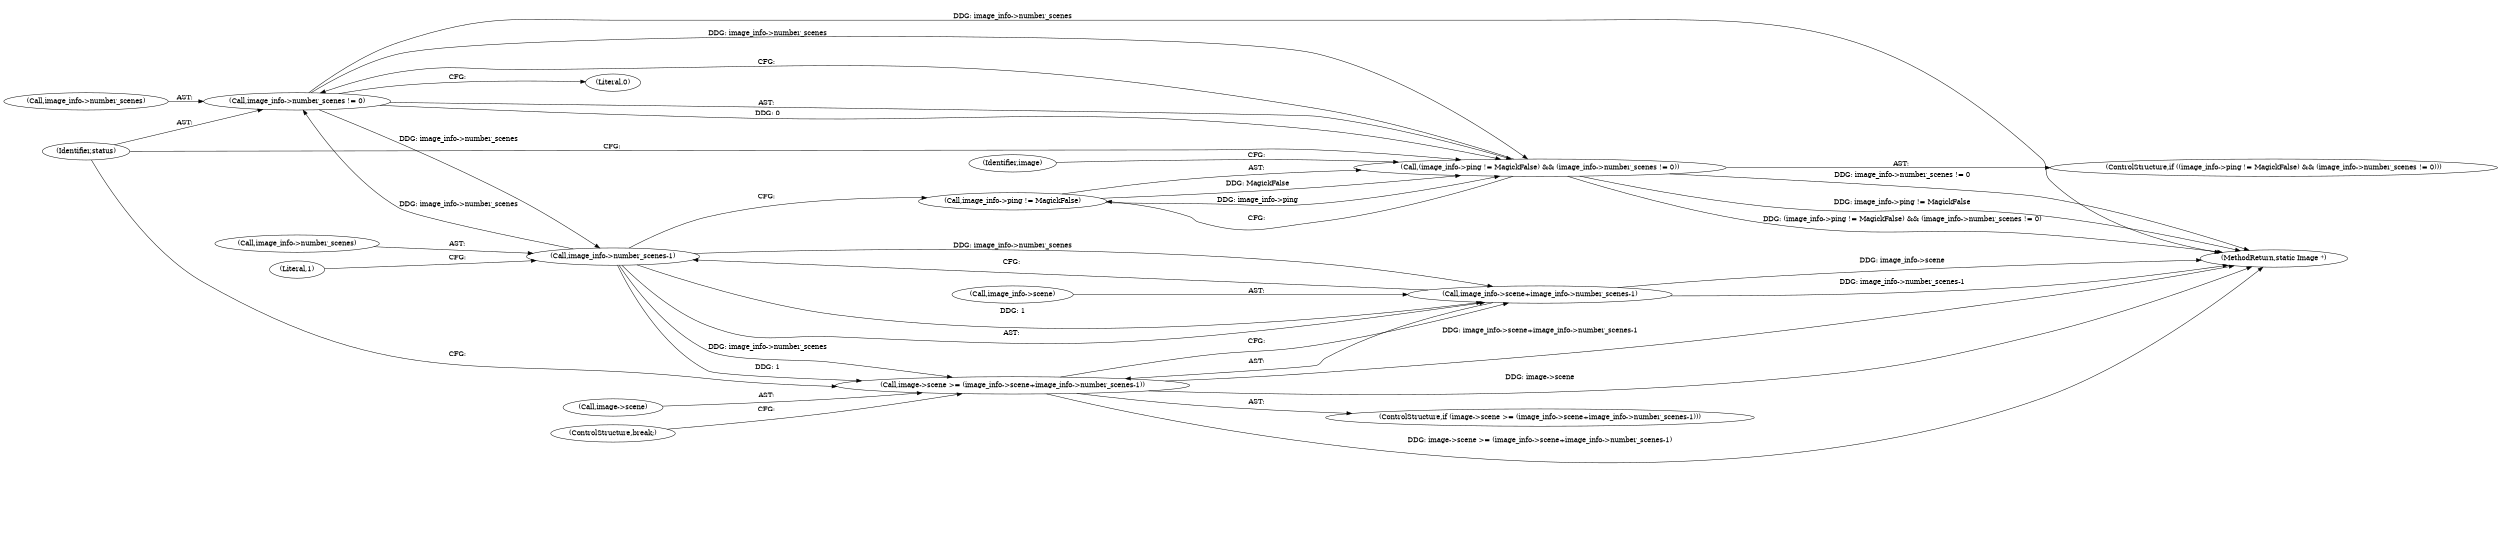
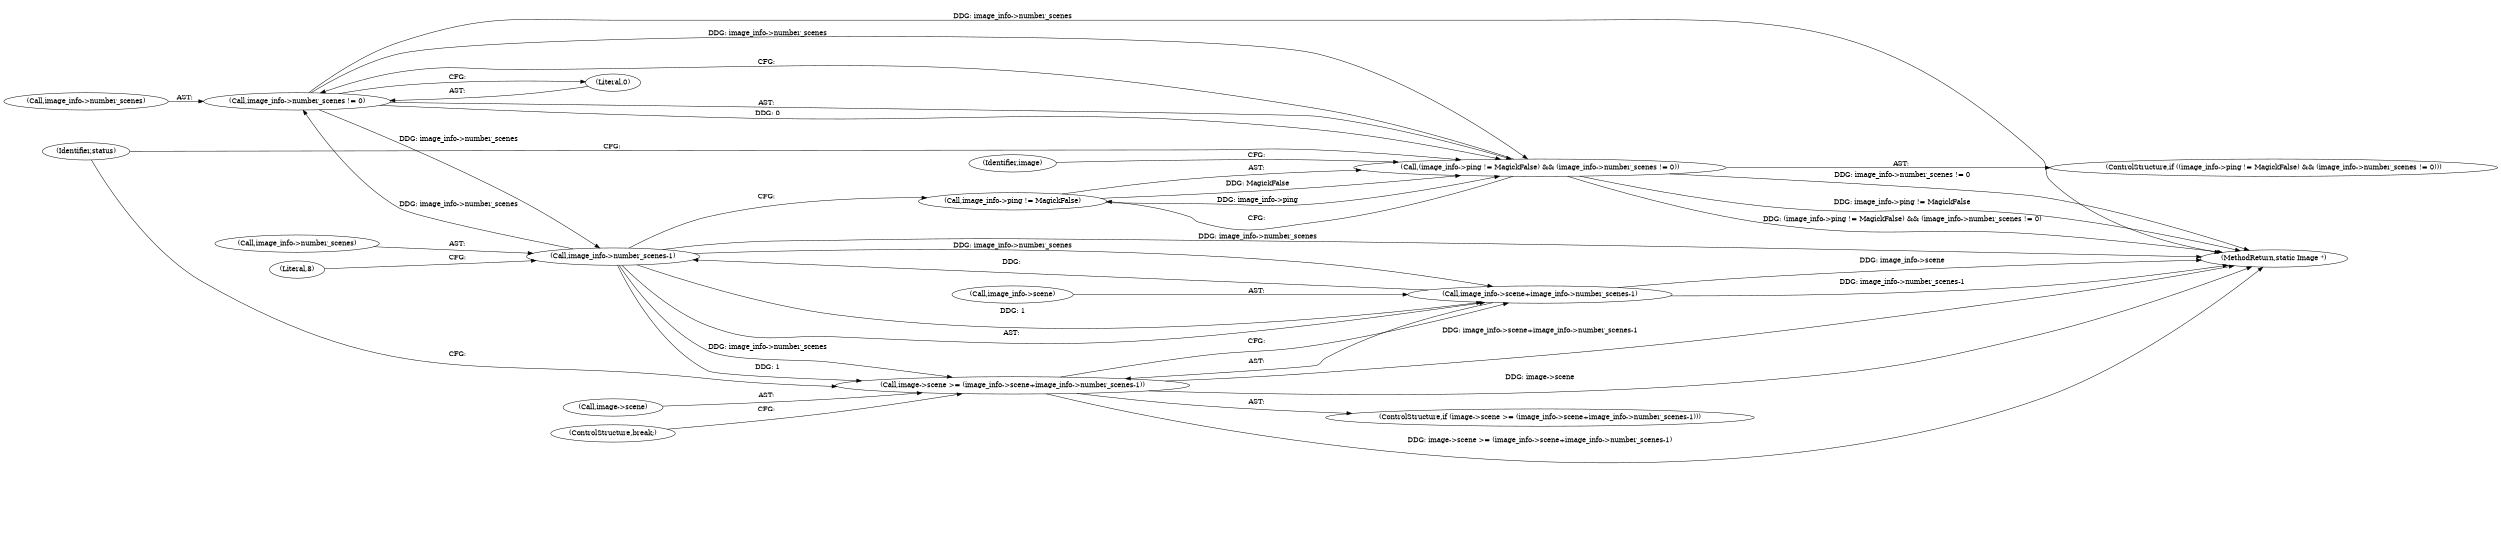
(186, 128) -> (492, 96)
none -> (1429, 243)
(1013, 262) -> (1013, 262)
(297, 270) -> (297, 270)
